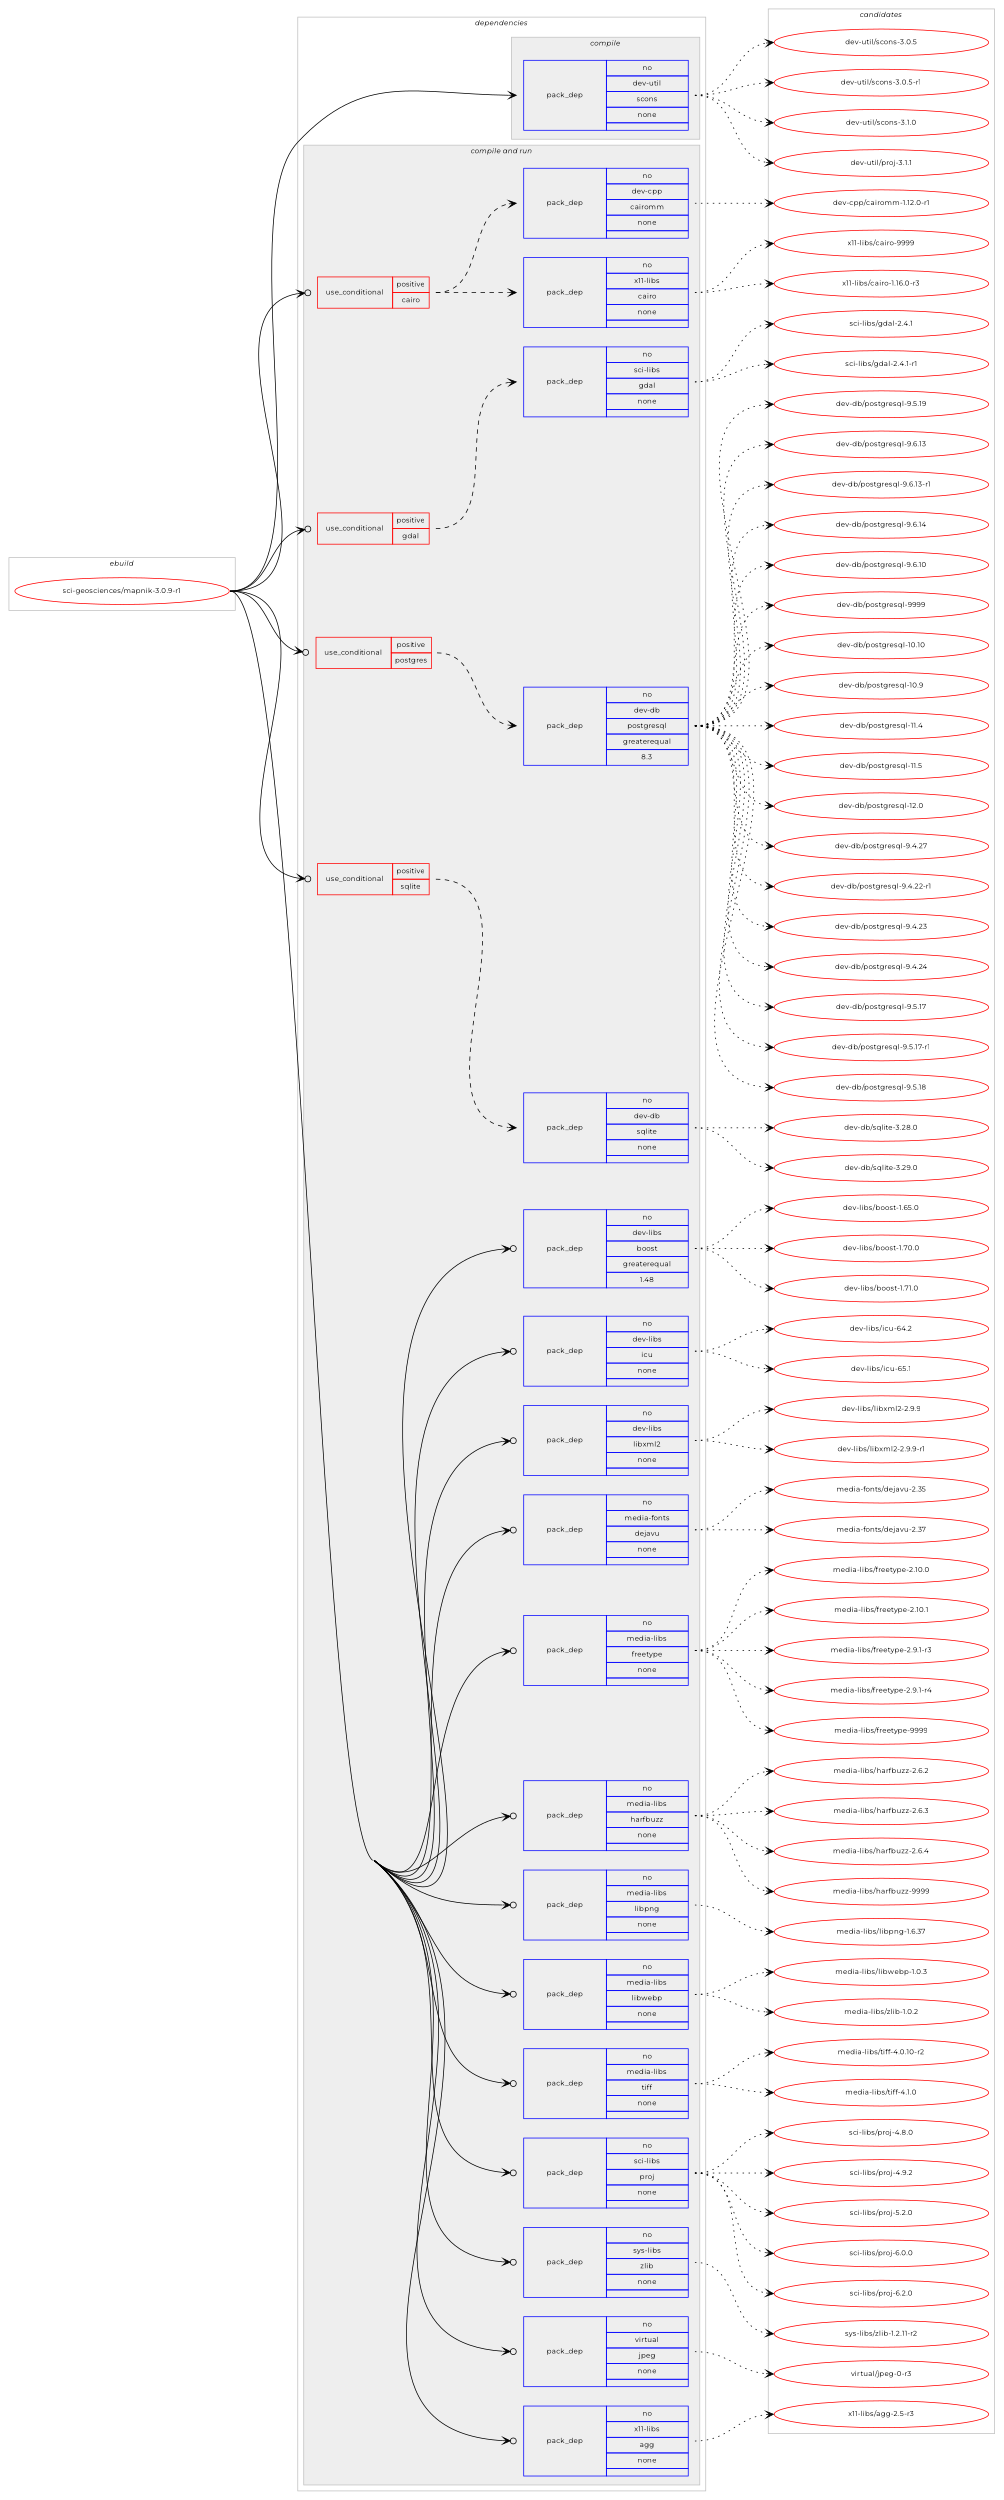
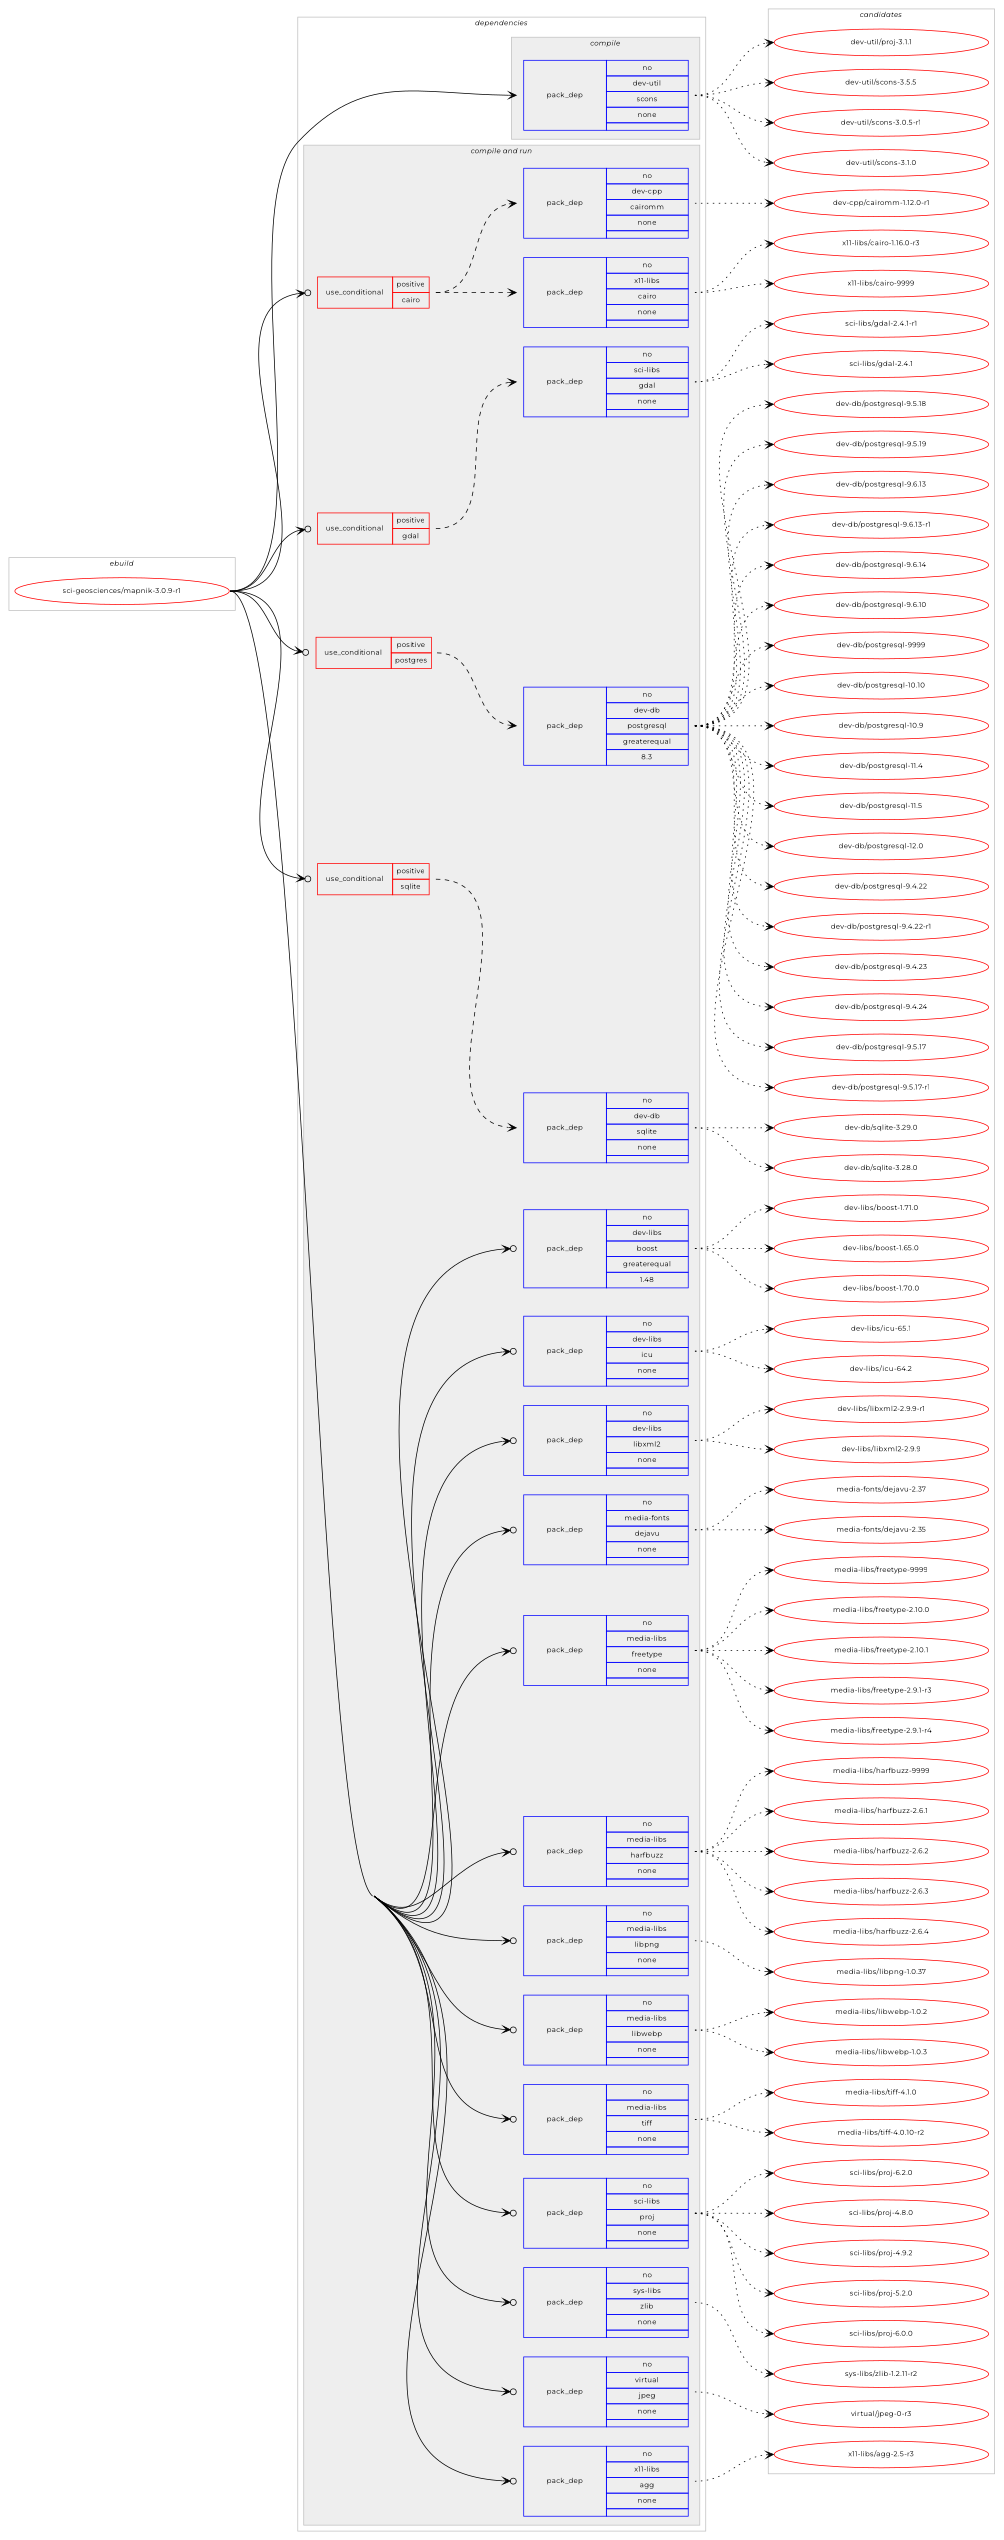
(881, 42) -> (881, 83)
(881, 846) -> (881, 887)
none -> (881, 1811)
(881, 1932) -> (881, 1972)
(881, 2012) -> (881, 2012)
